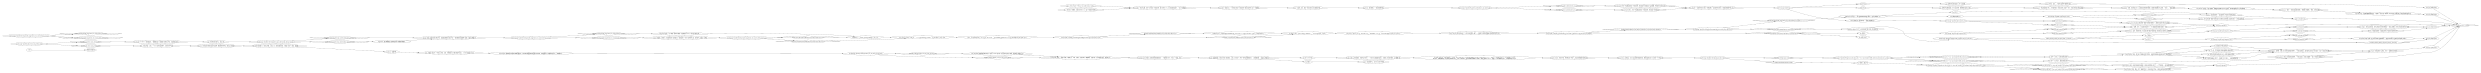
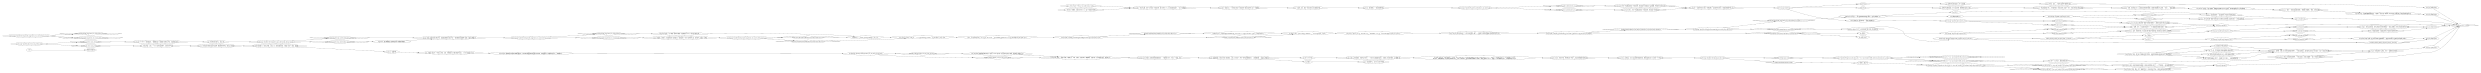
(2059, 57) -> none
